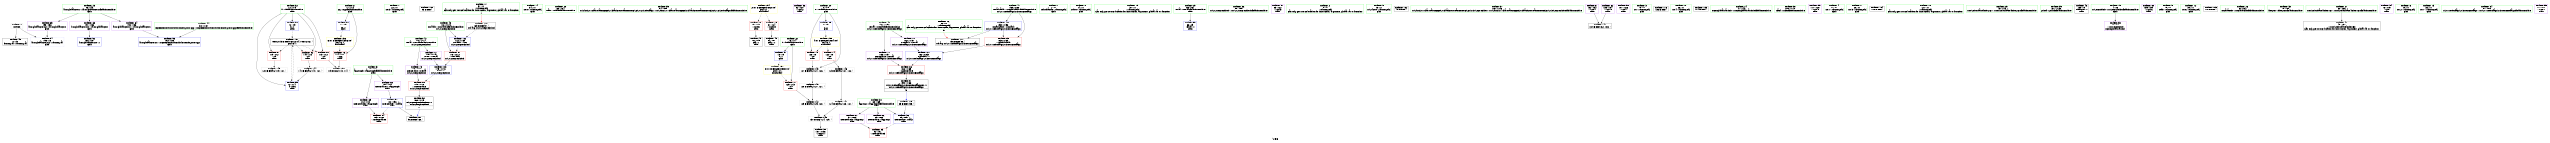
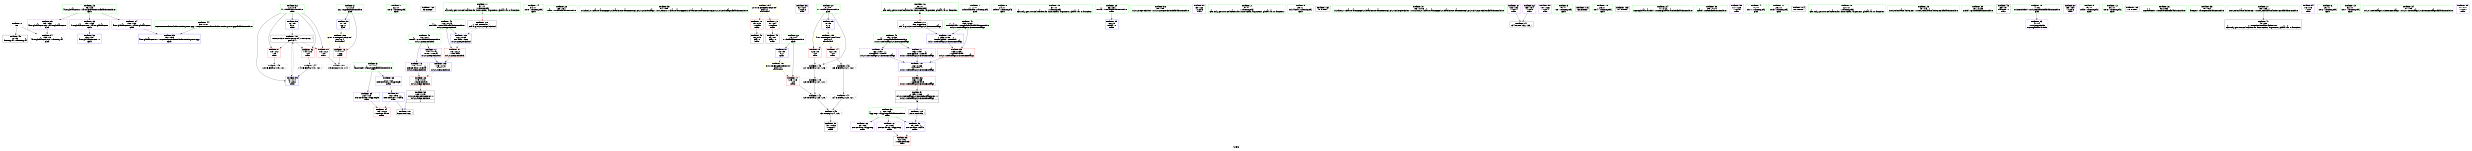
(17, 27) -> (17, 25)
(980, 34) -> (931, 31)
(895, 63) -> (917, 59)
